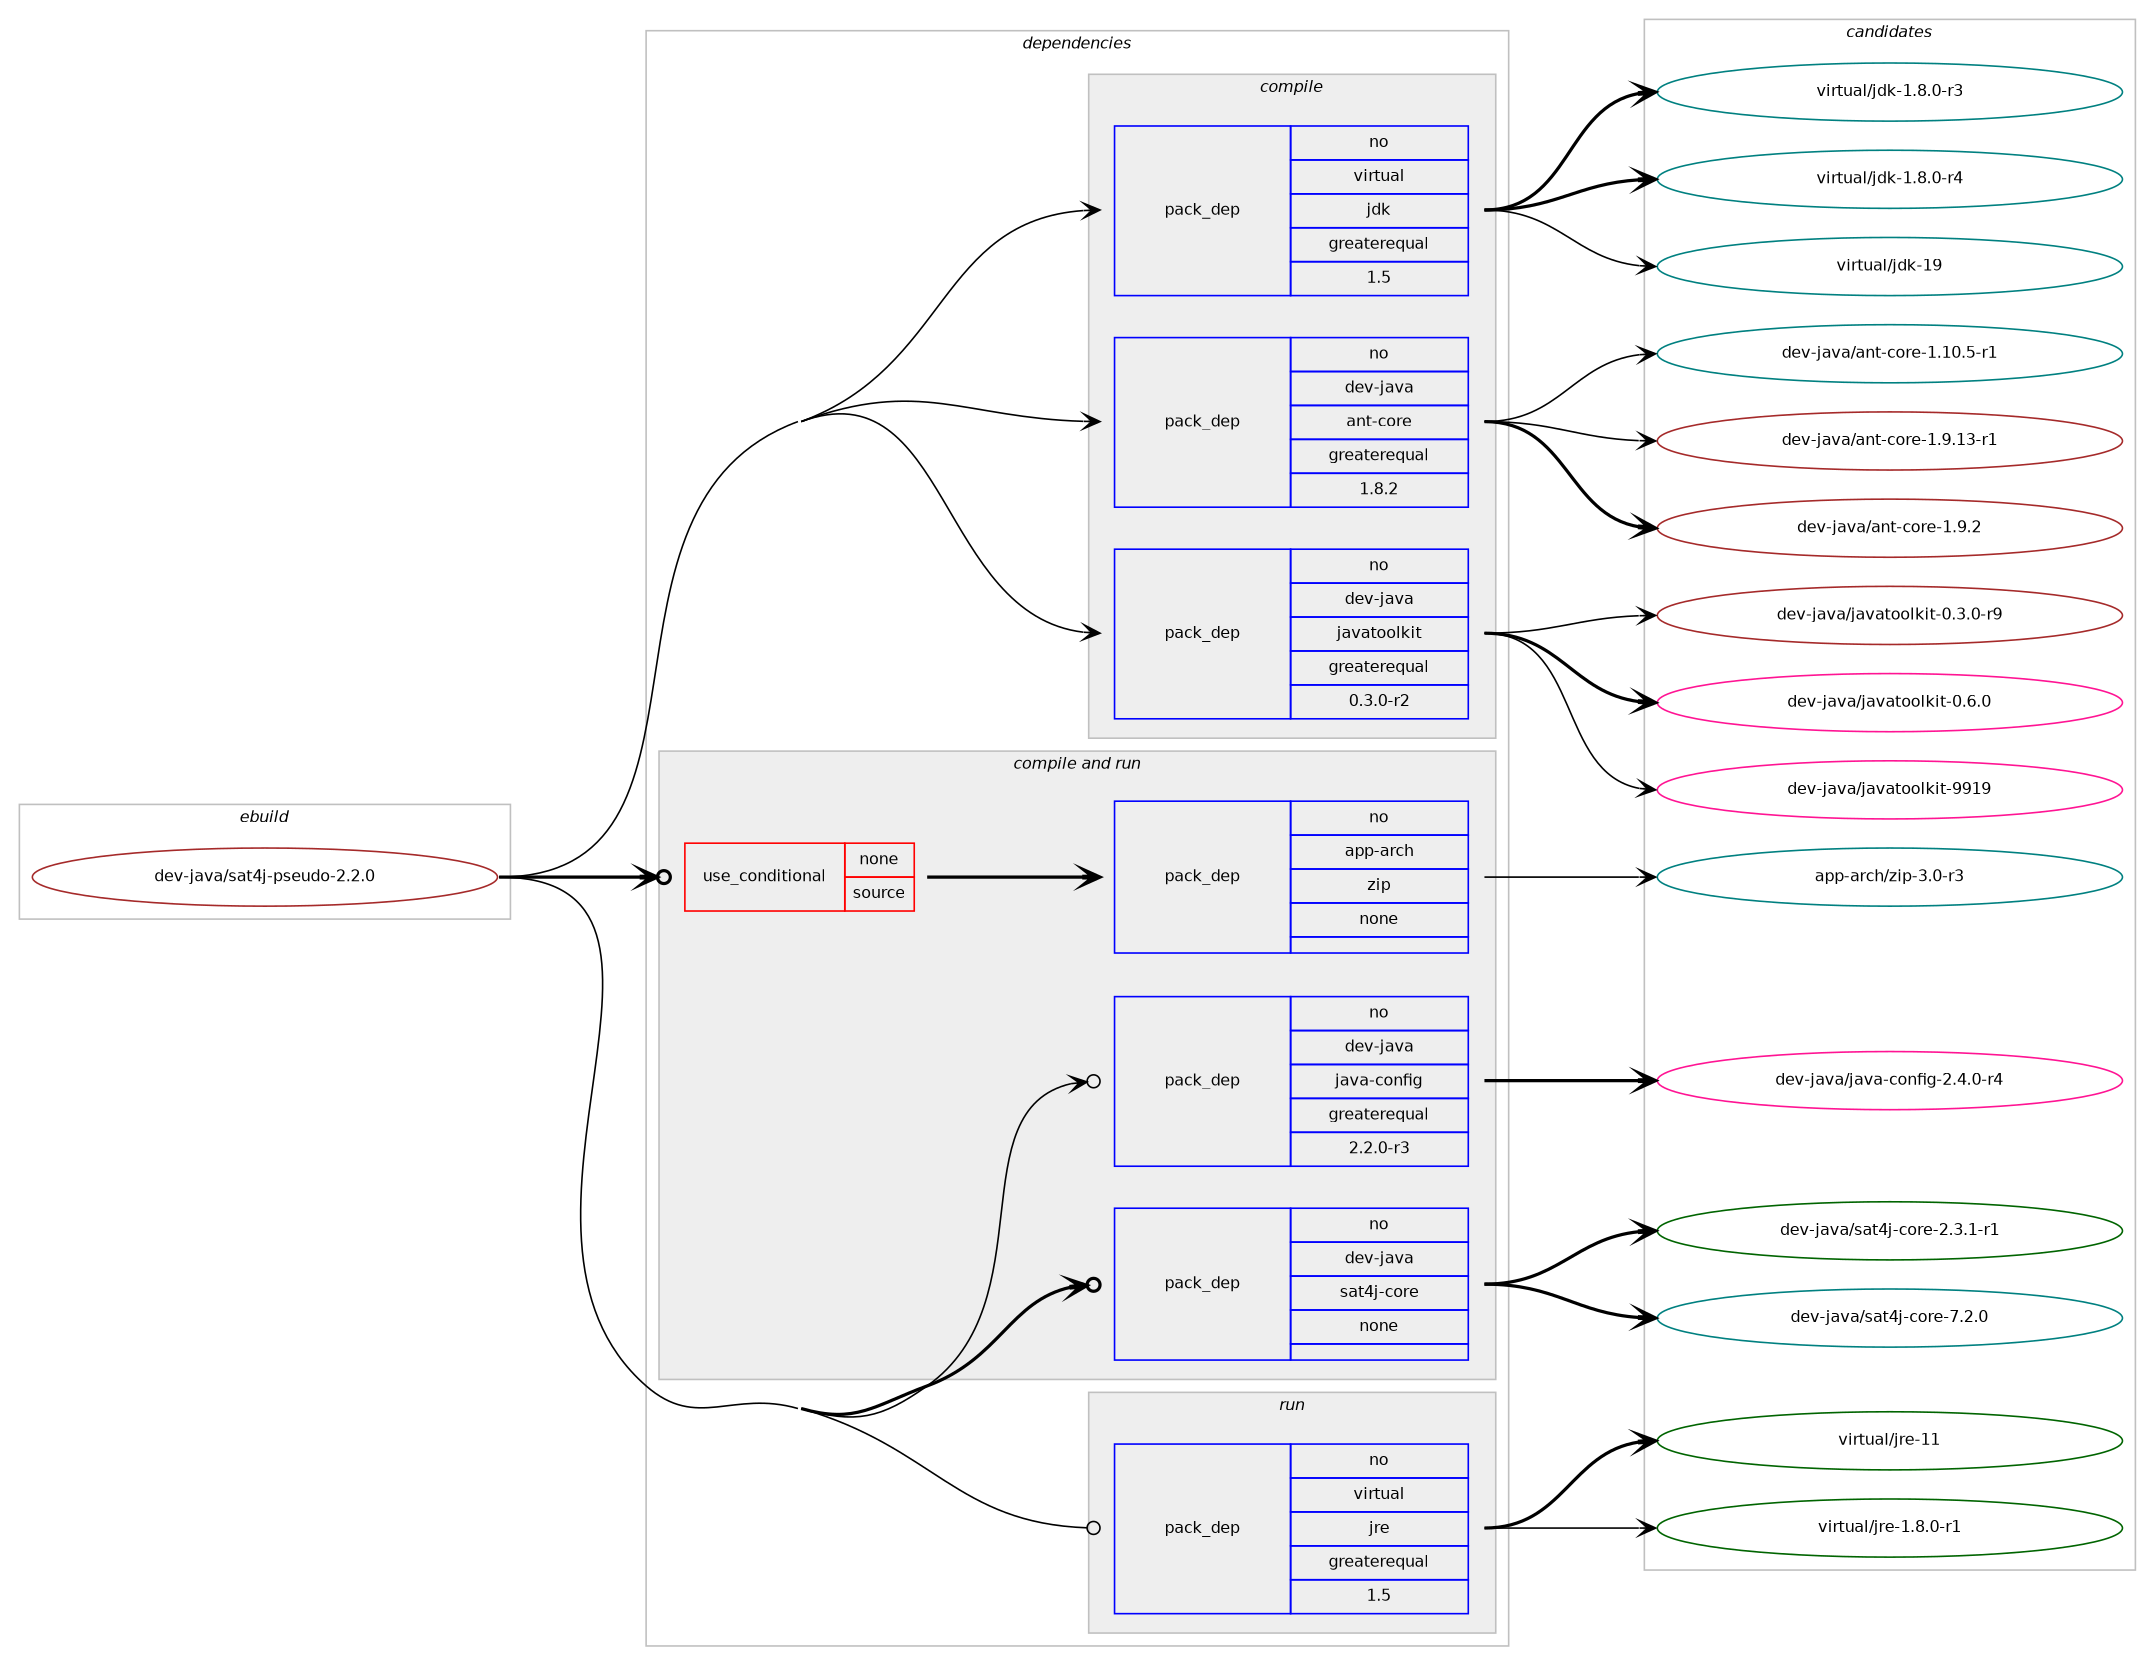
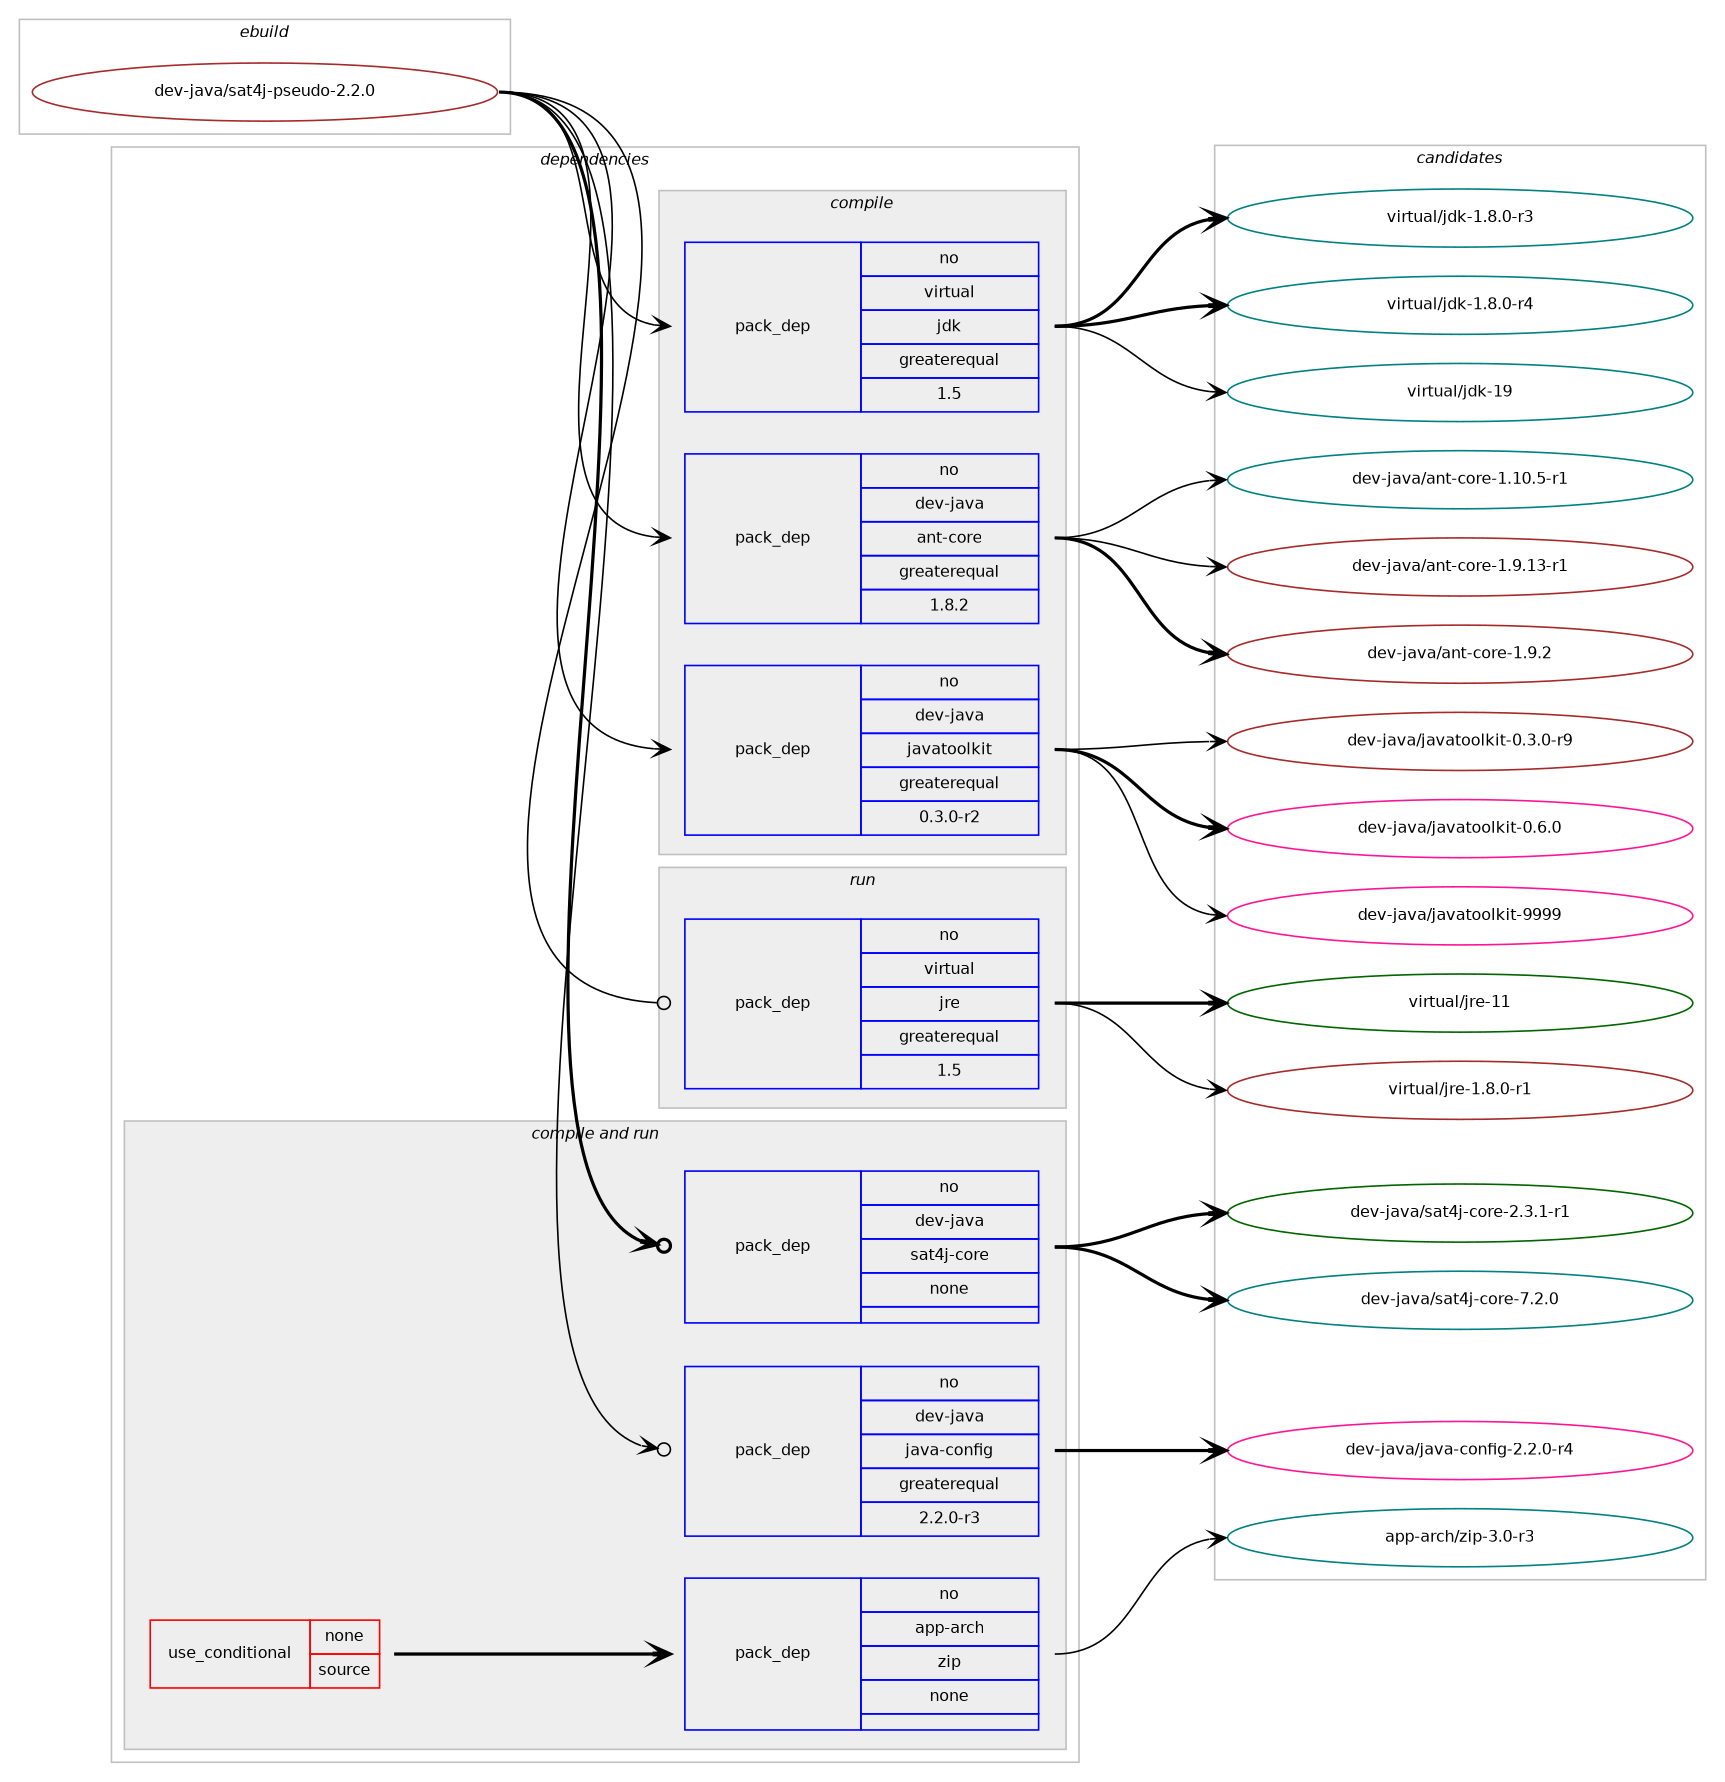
(1890, 790) -> (1460, 916)
(570, 877) -> none
(1890, 1081) -> (1460, 1451)
(1890, 1528) -> (1460, 1090)
